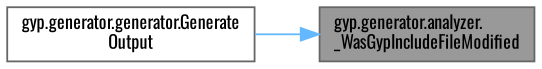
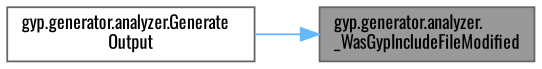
(131, 34) -> (131, 34)
